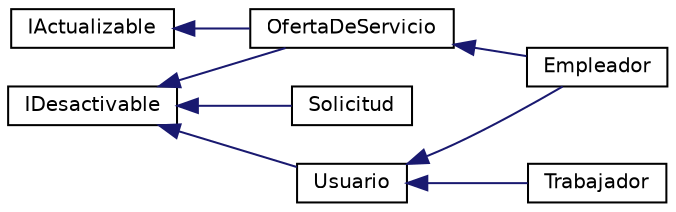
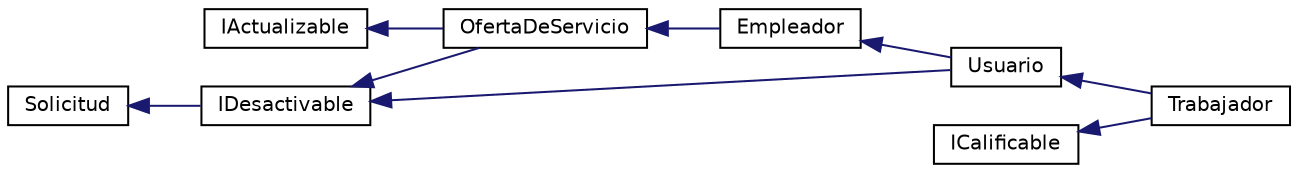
(245, 106) -> (175, 106)
(496, 123) -> (916, 51)
none -> (1006, 144)
